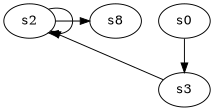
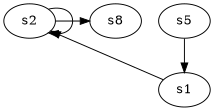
(184, 21) -> (184, 21)
(184, 90) -> (184, 90)
